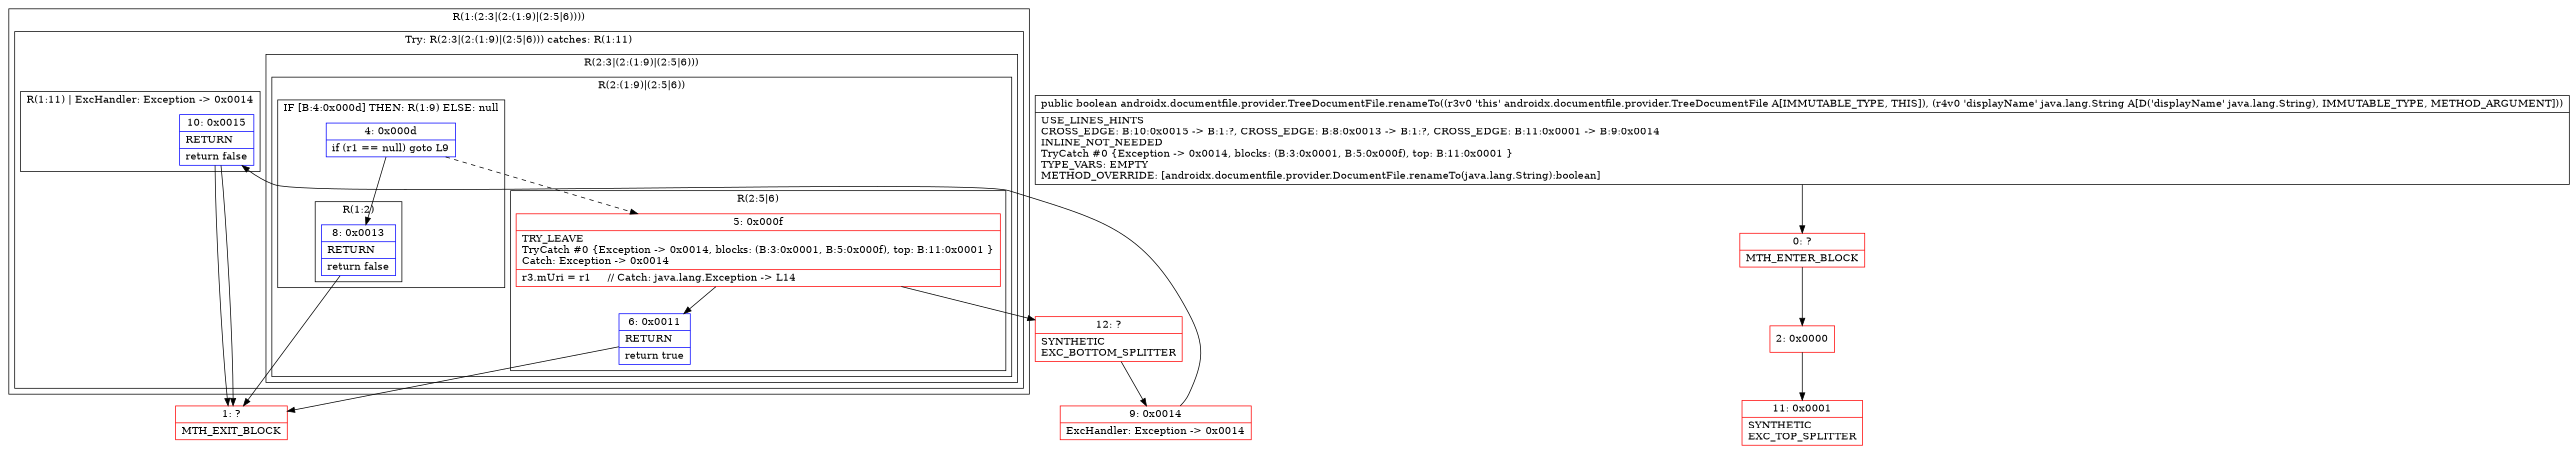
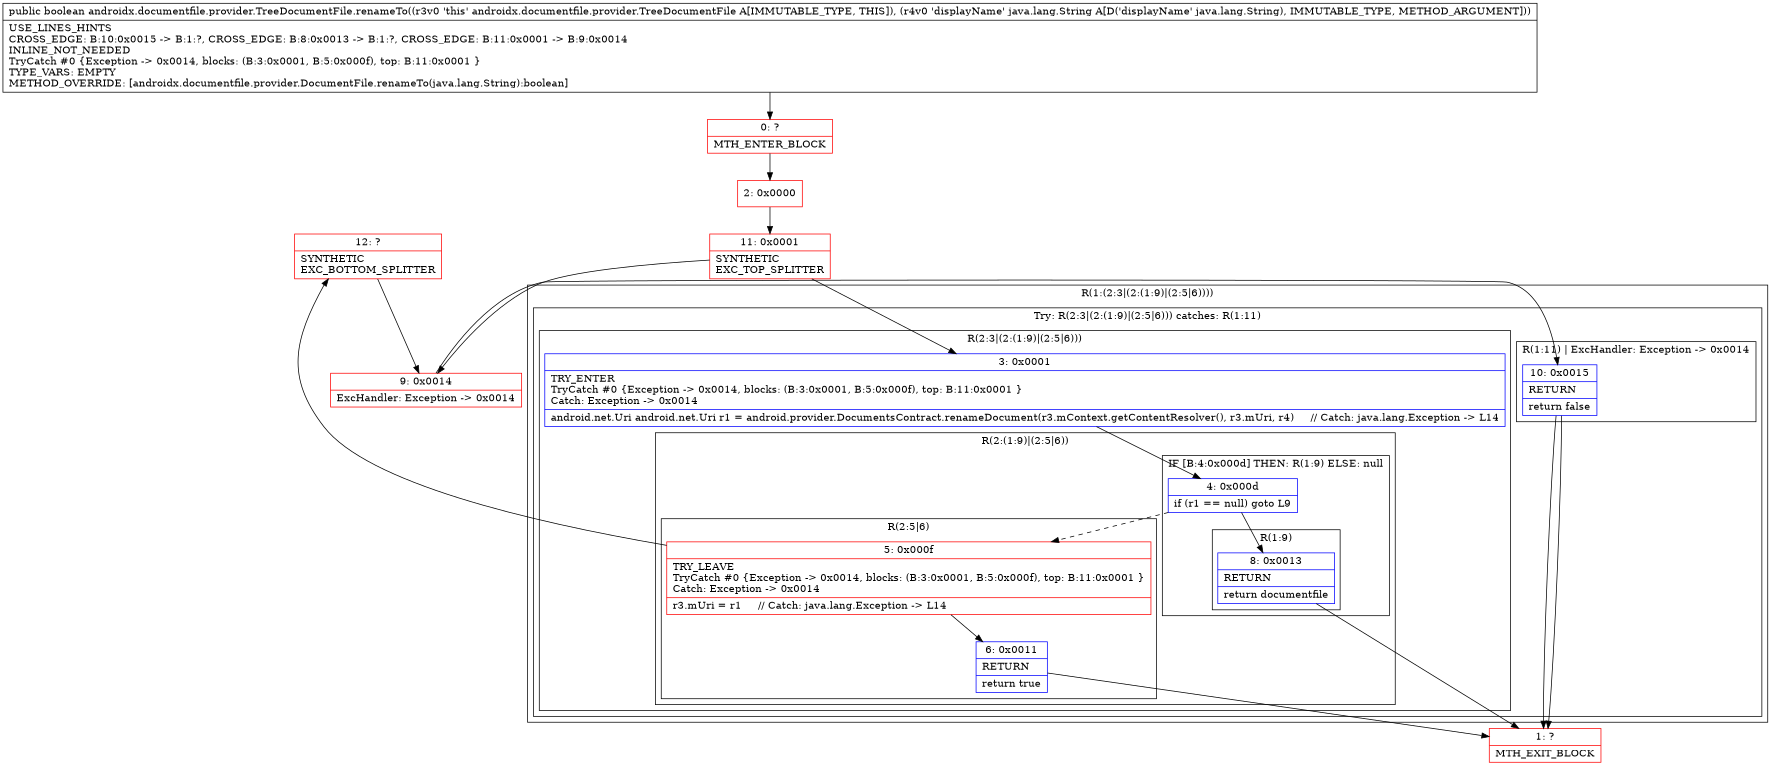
(359, 210) -> (1276, 538)
(359, 267) -> (1276, 595)
none -> (567, 276)
none -> (1025, 390)
